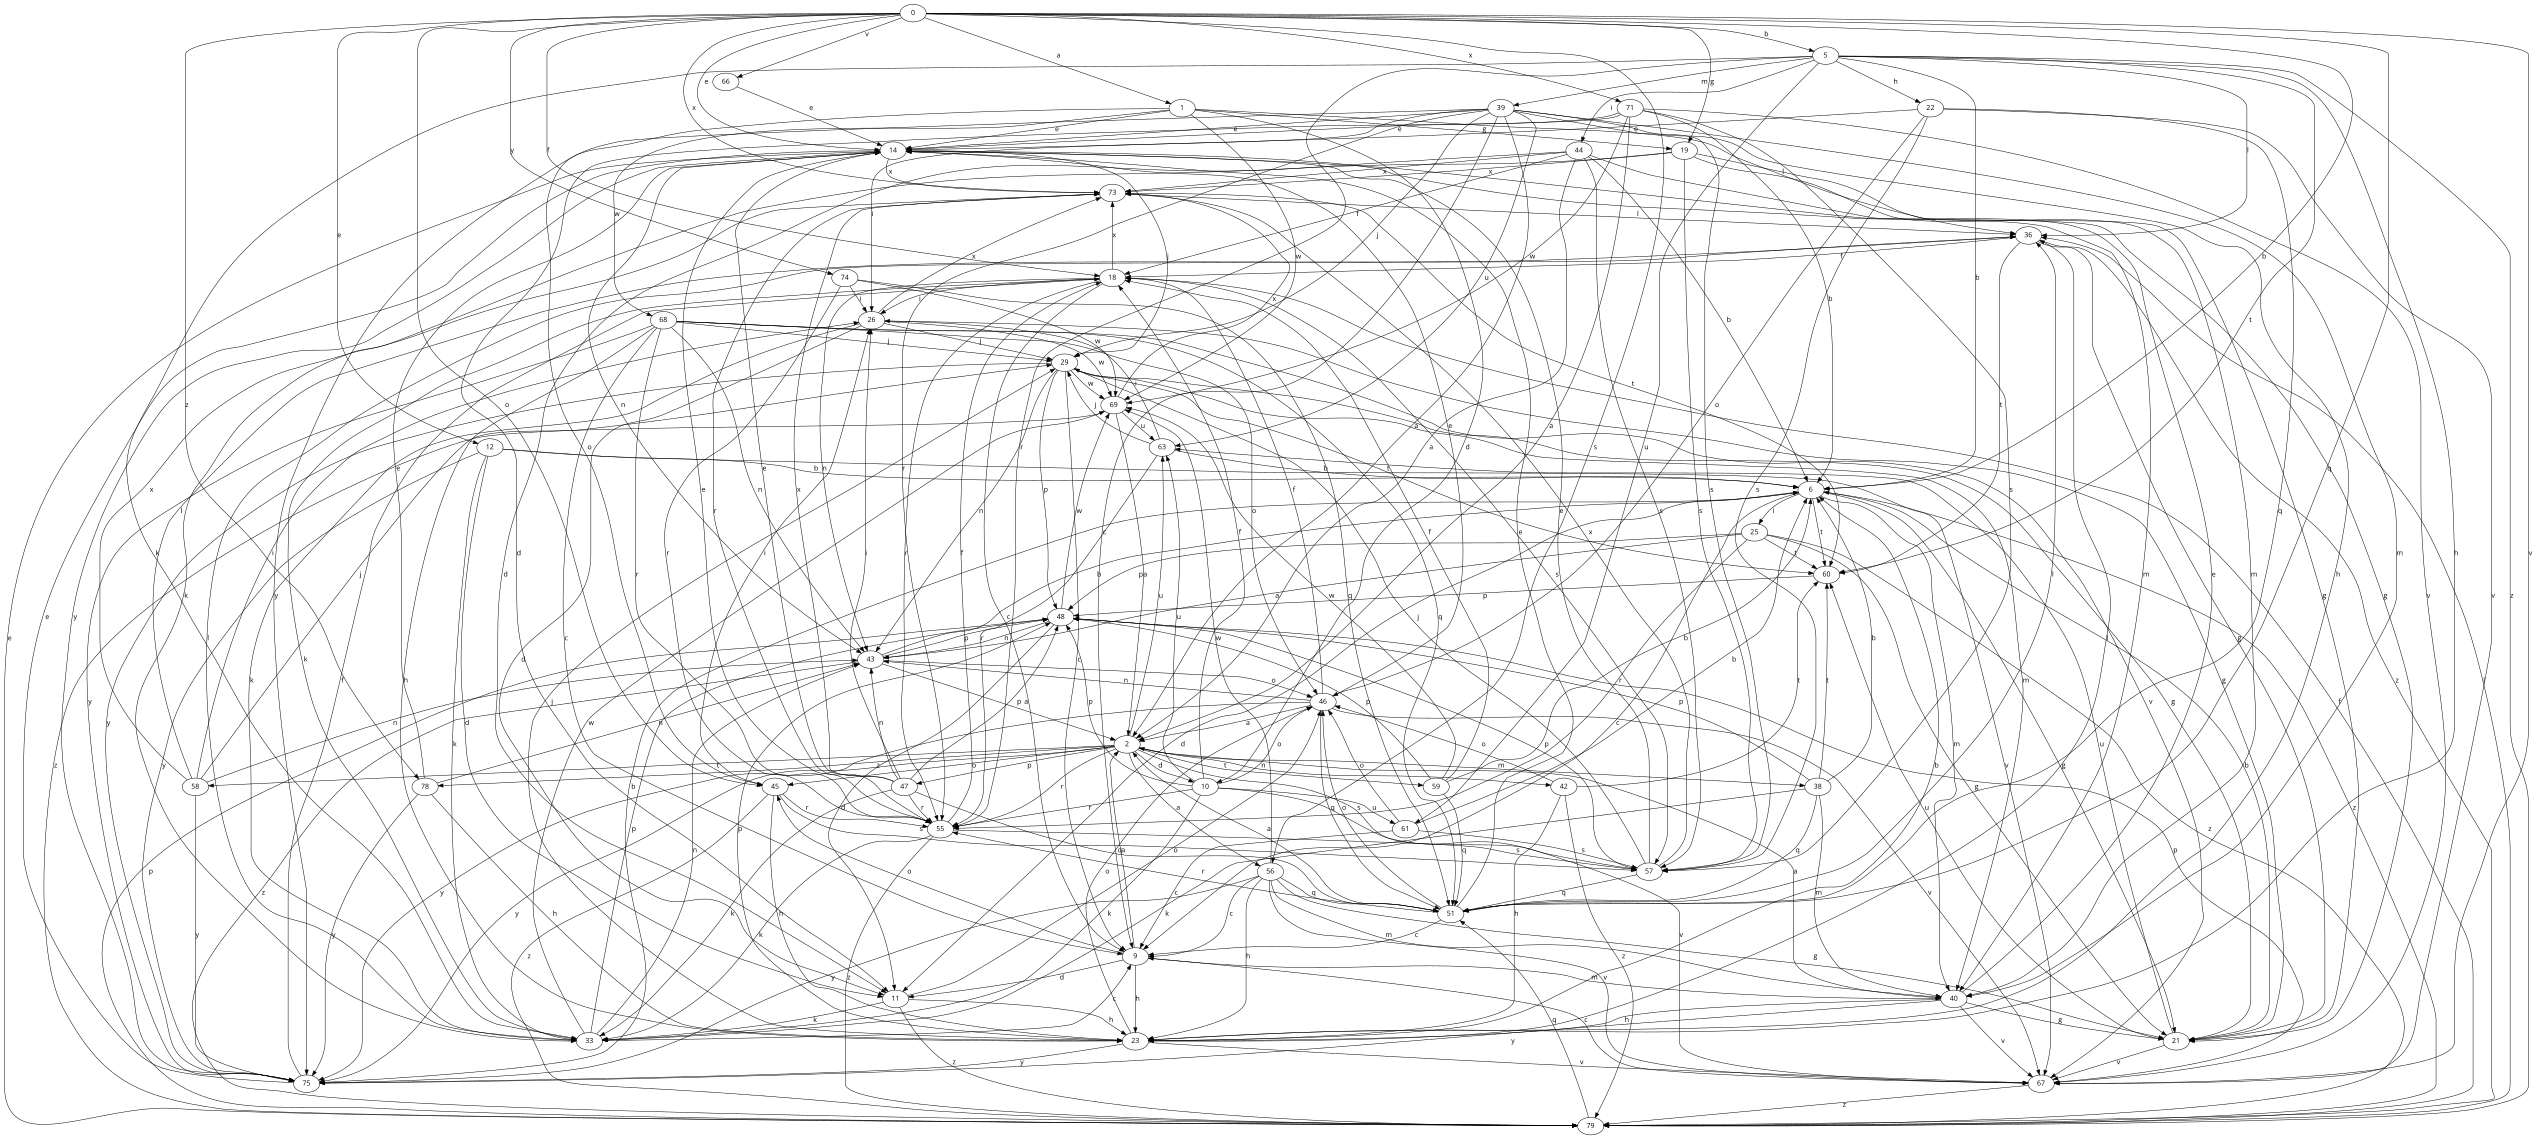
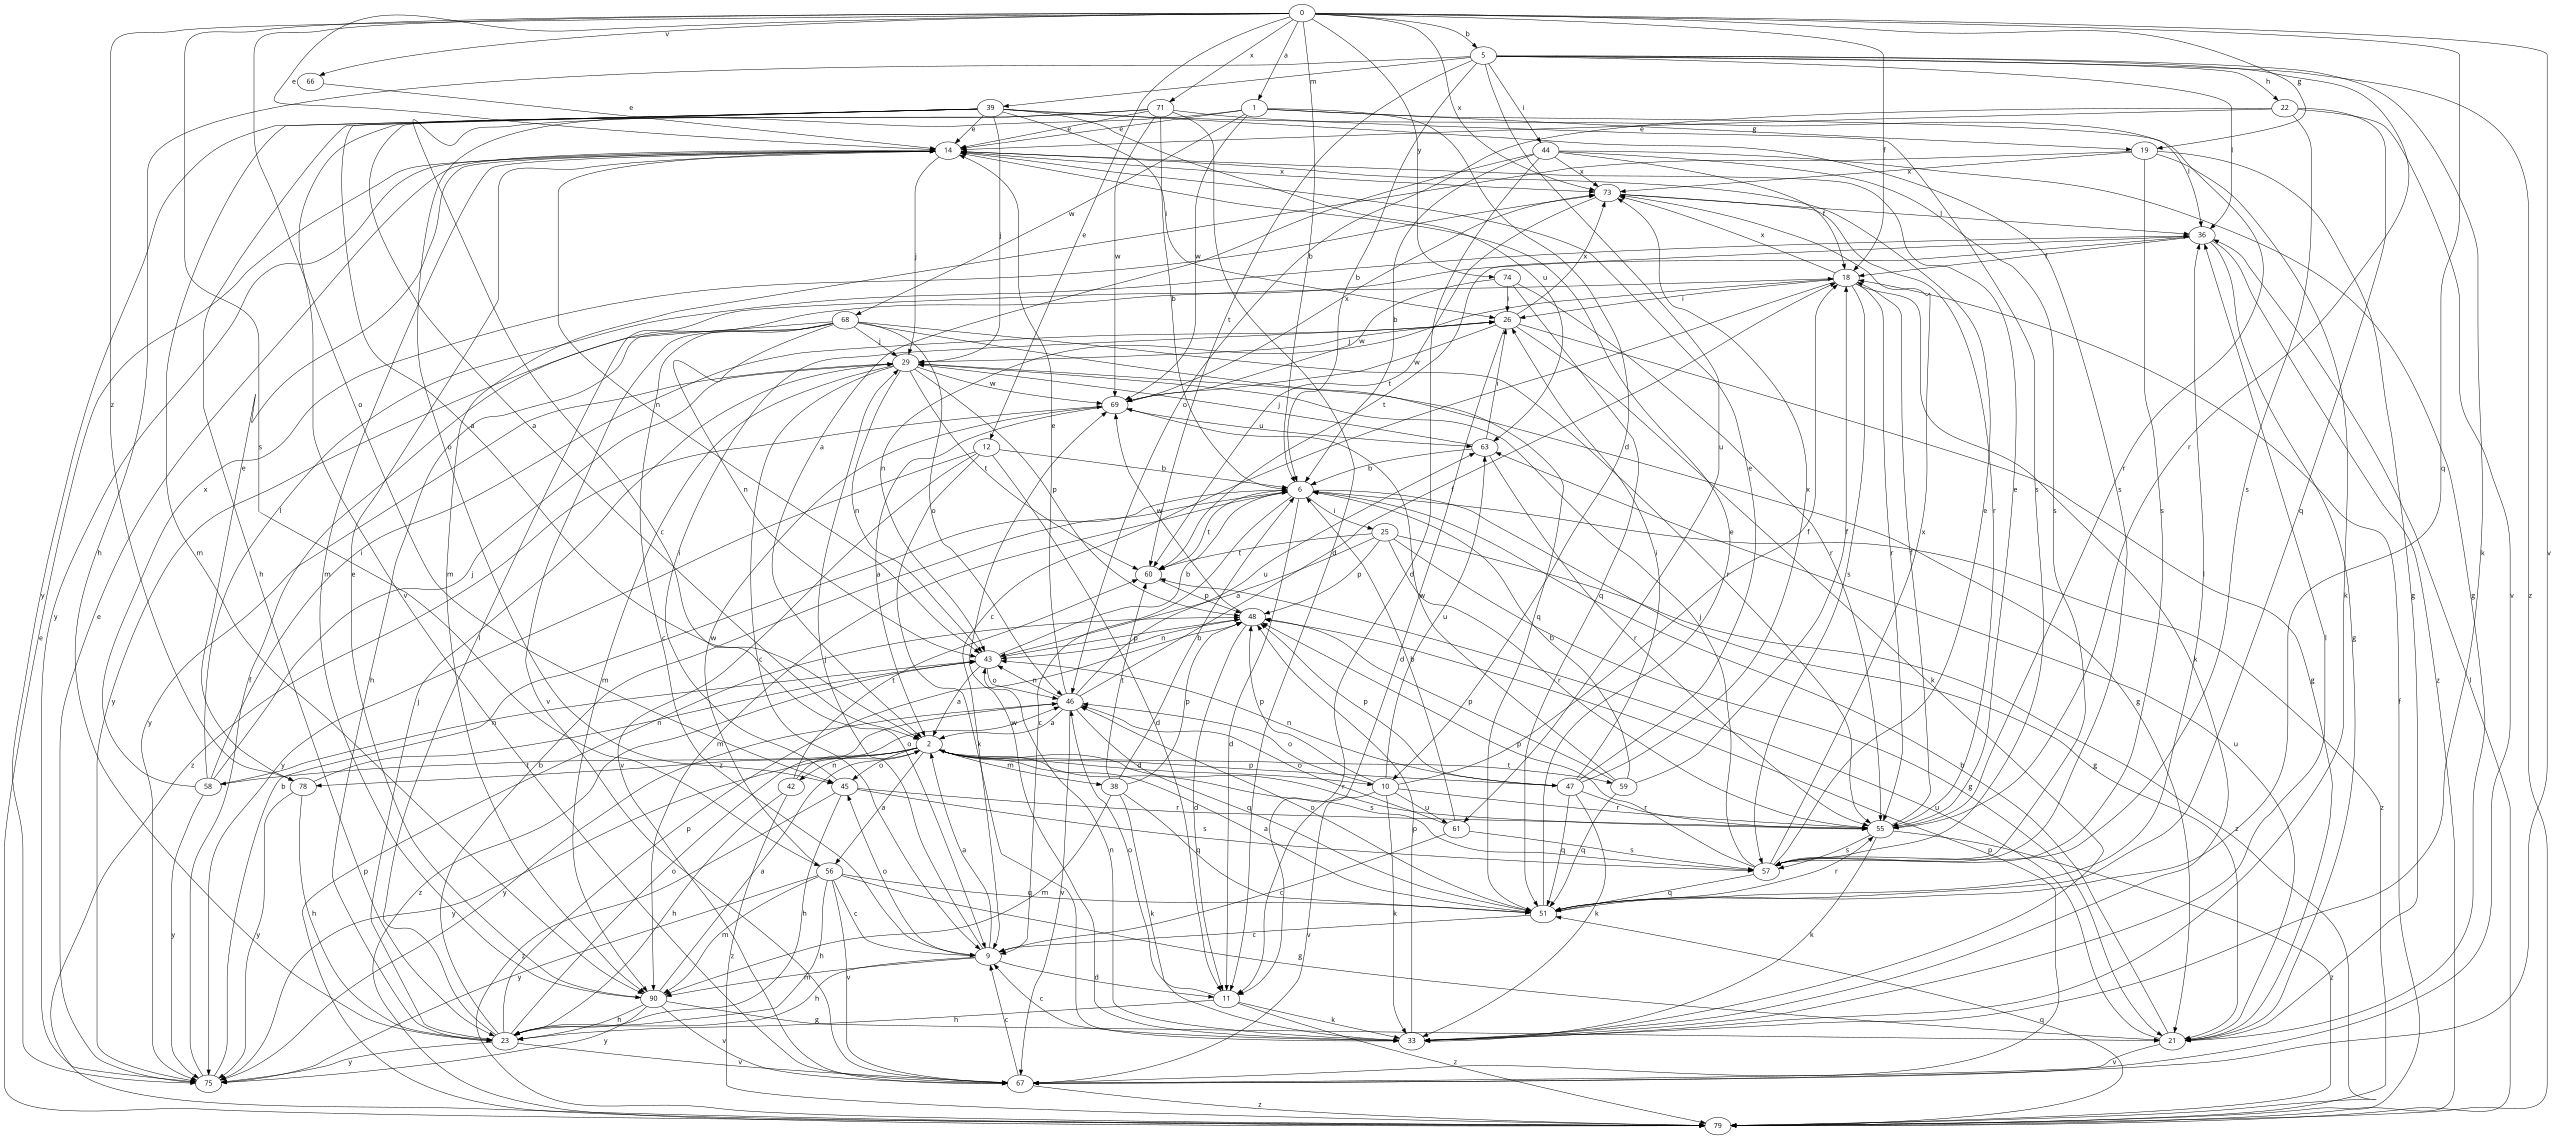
(1158, 600) -> (1266, 565)
none -> (840, 706)
(1954, 999) -> (654, 999)
